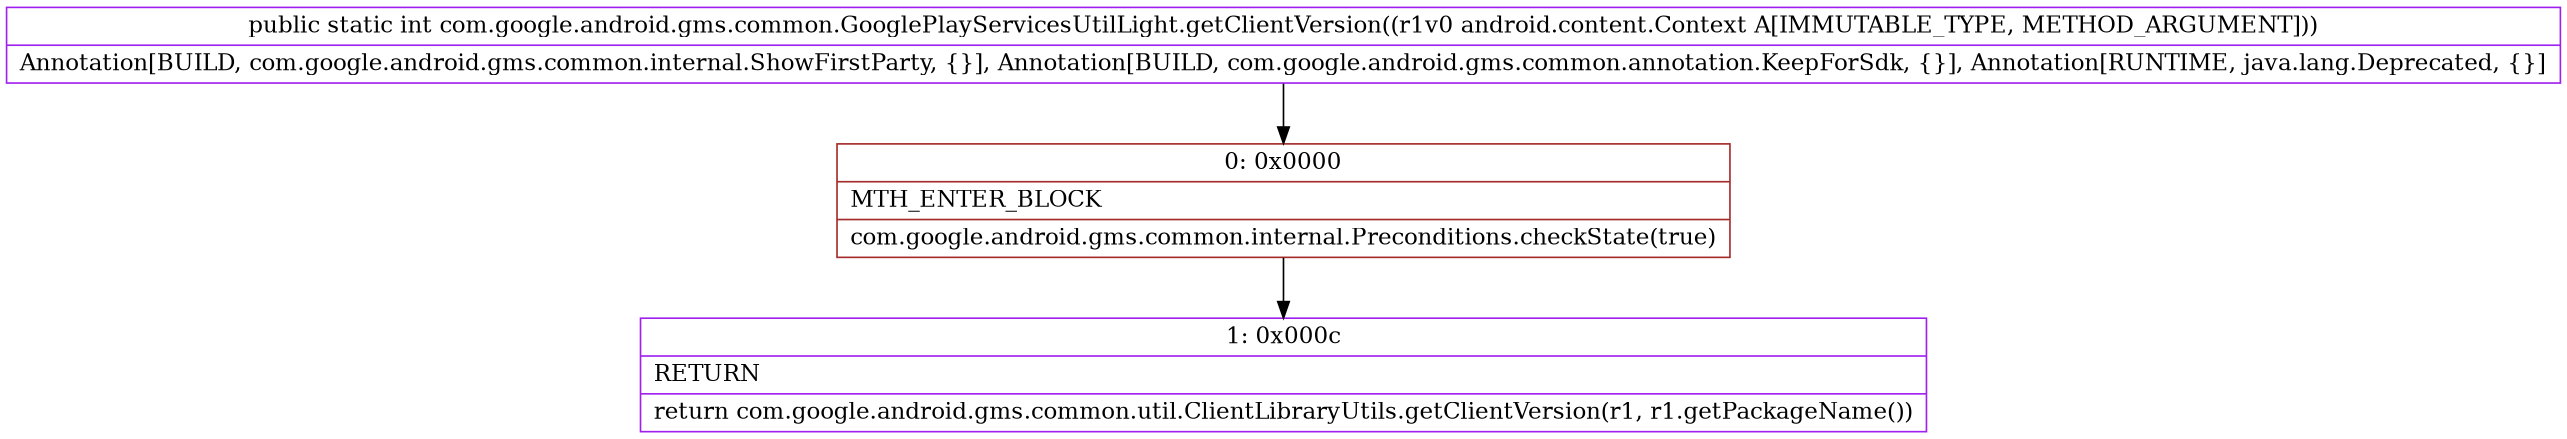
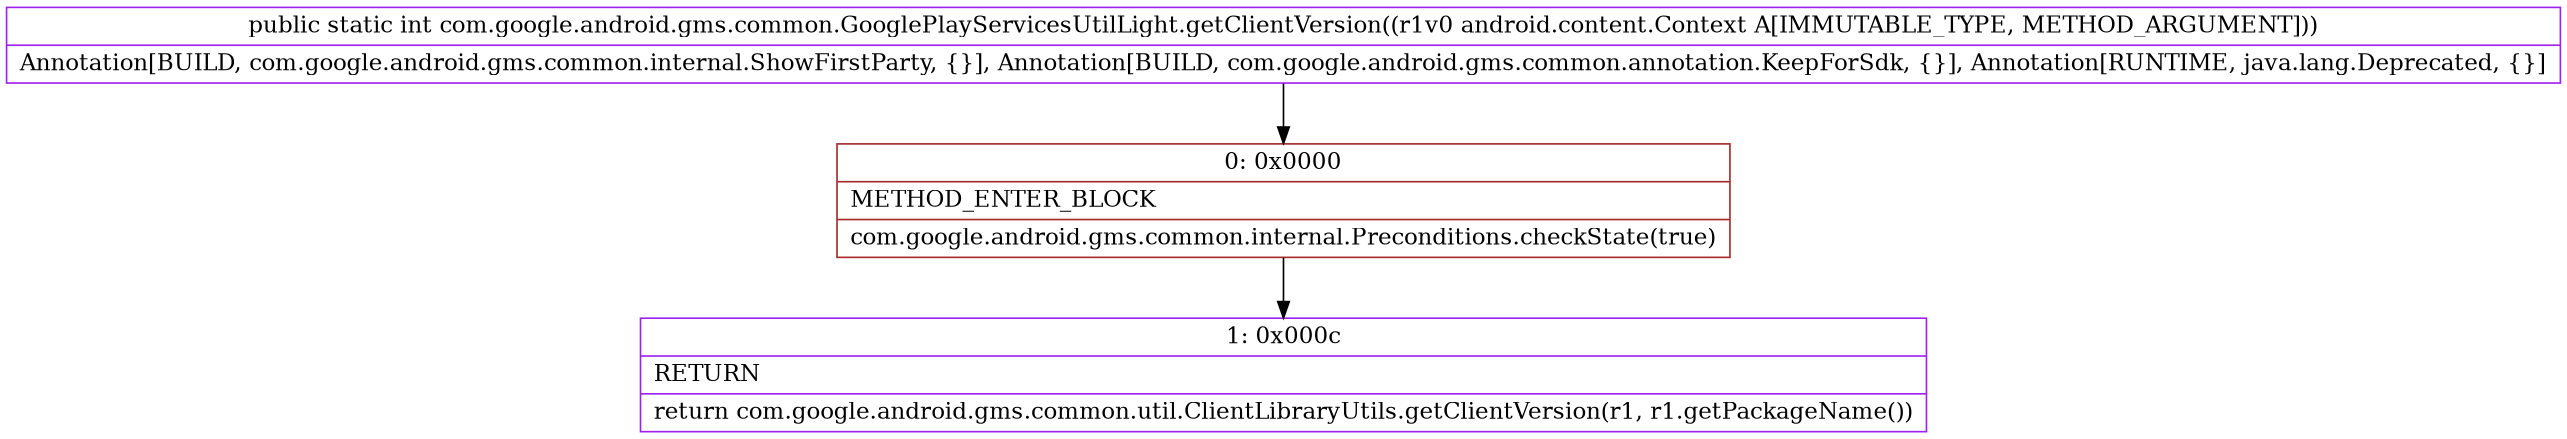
(977, 200) -> (1004, 200)
